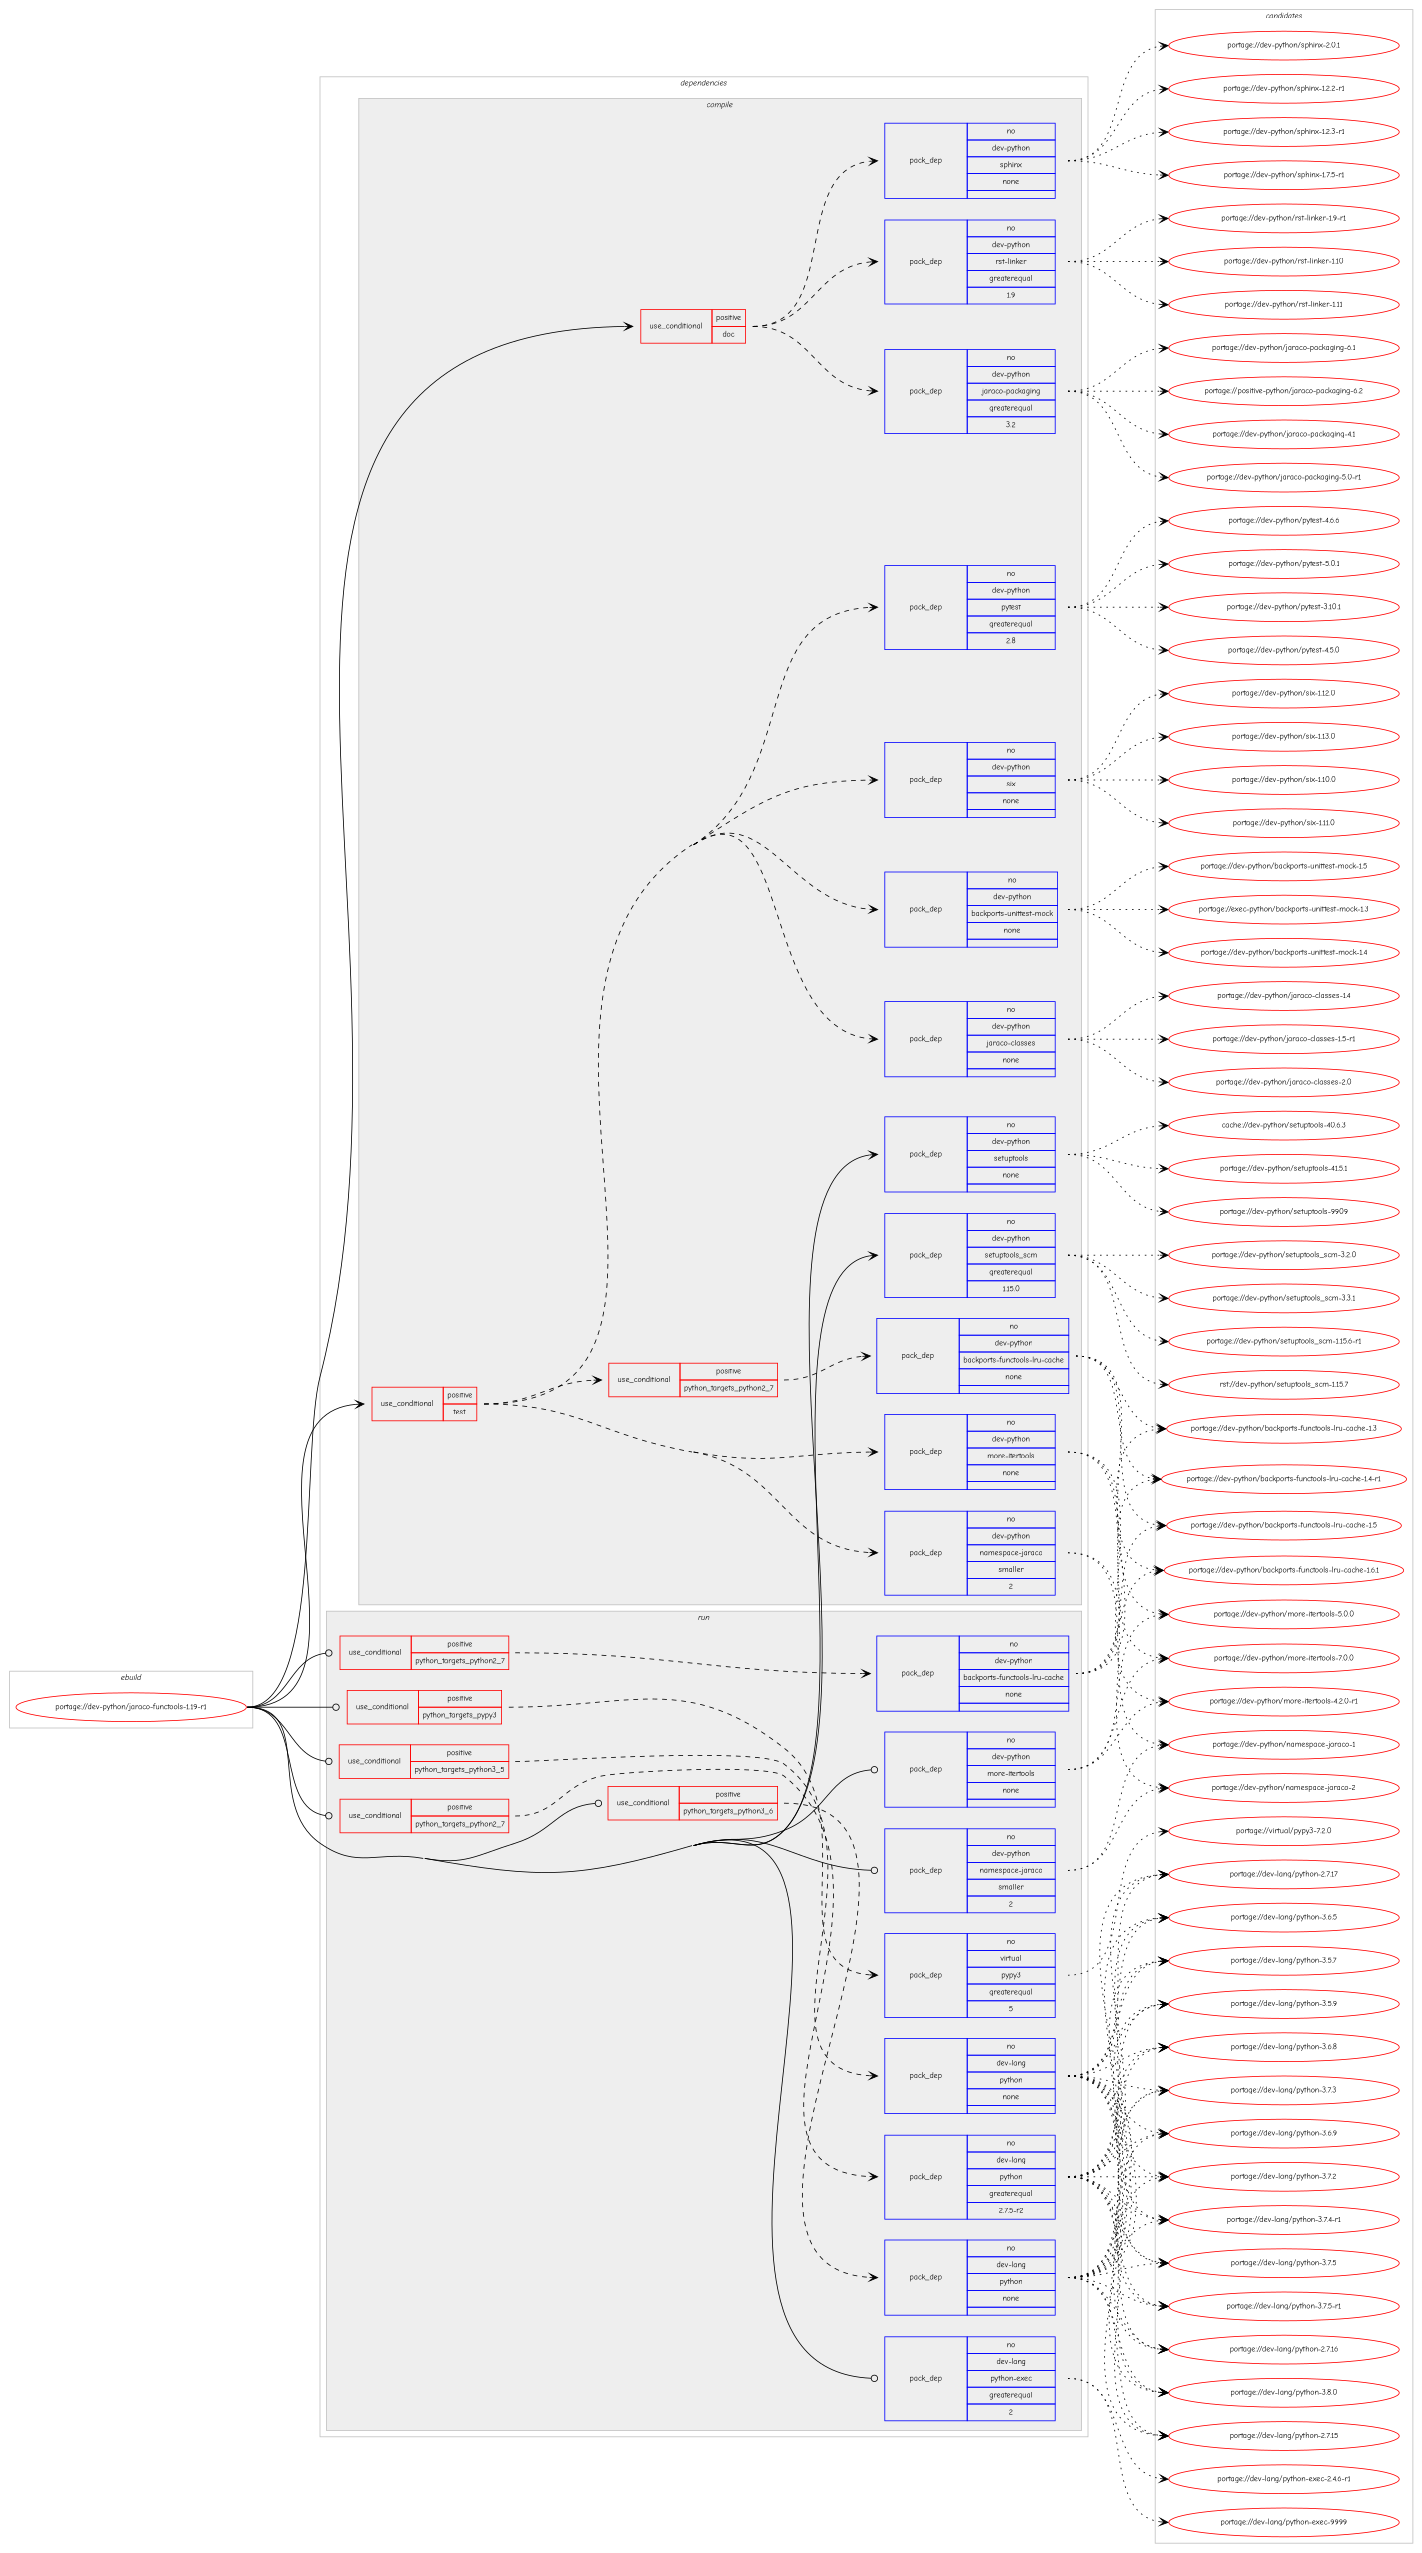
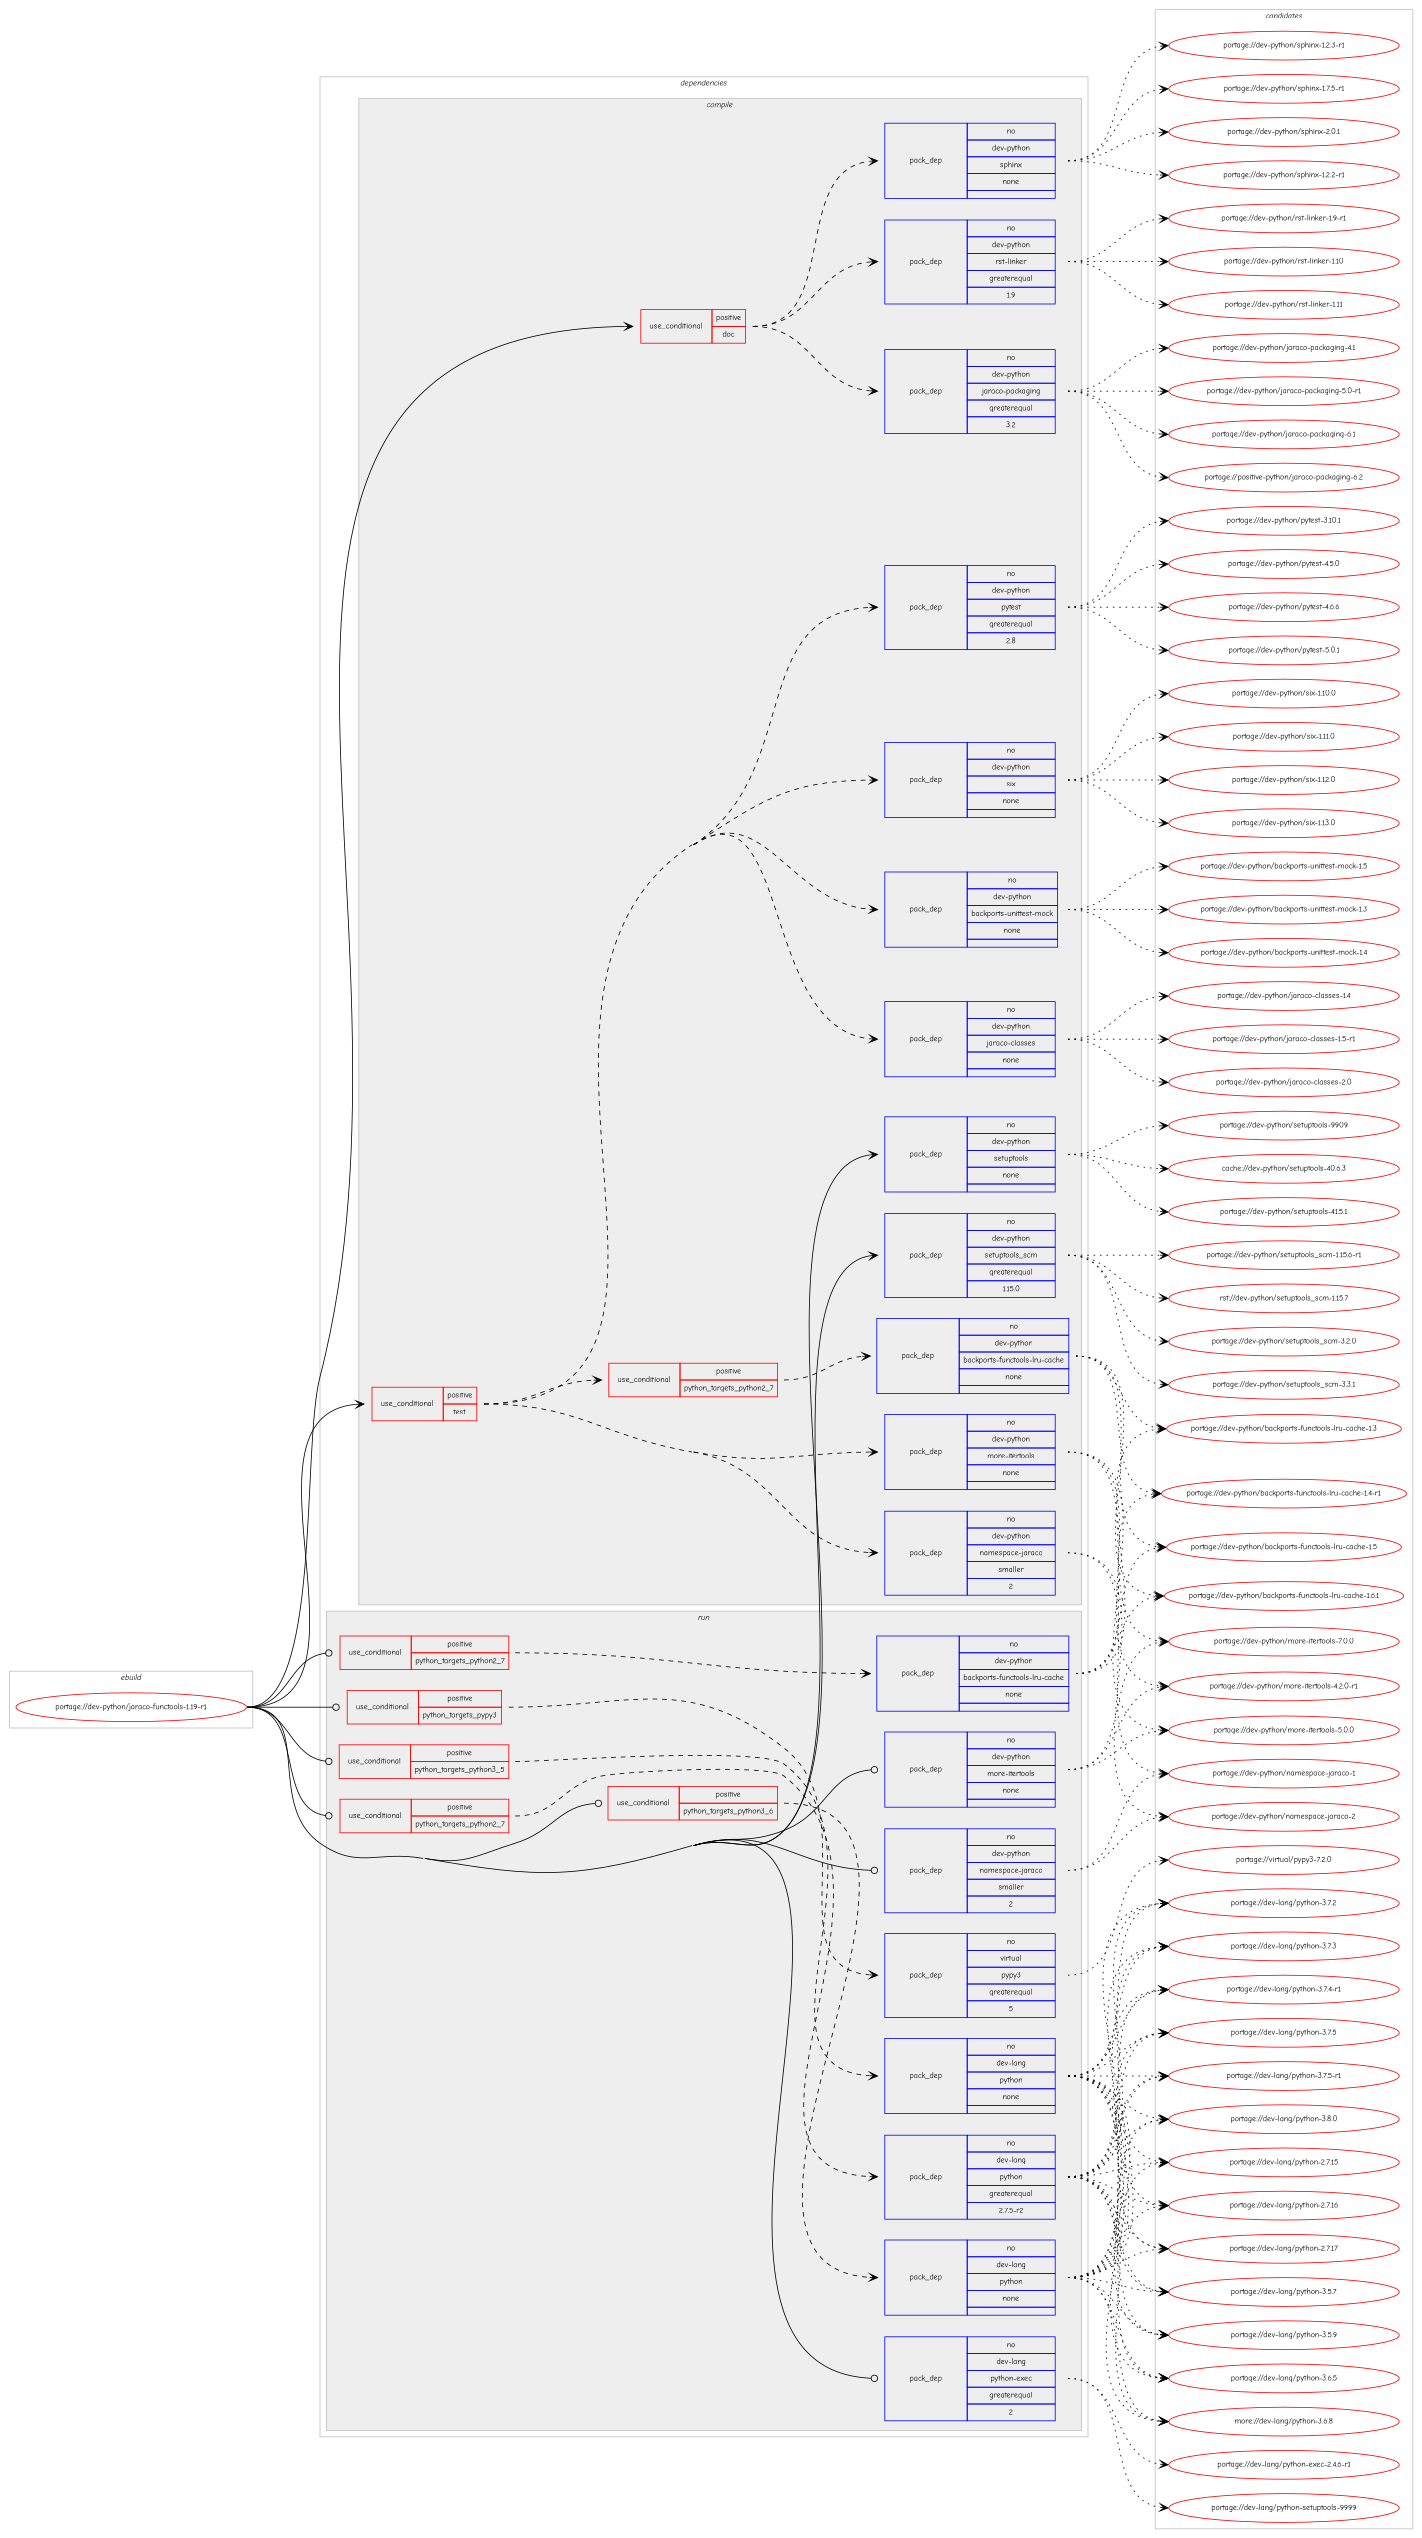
(1284, 910) -> (1284, 910)
(1284, 2047) -> (1284, 2422)
(1284, 2134) -> none
(1284, 2522) -> (1284, 2508)
